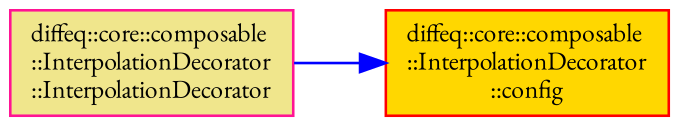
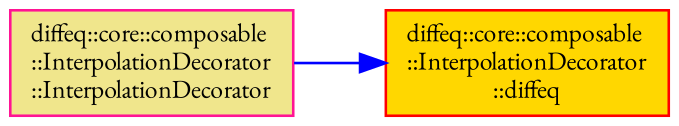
(527, 63) -> (527, 63)
